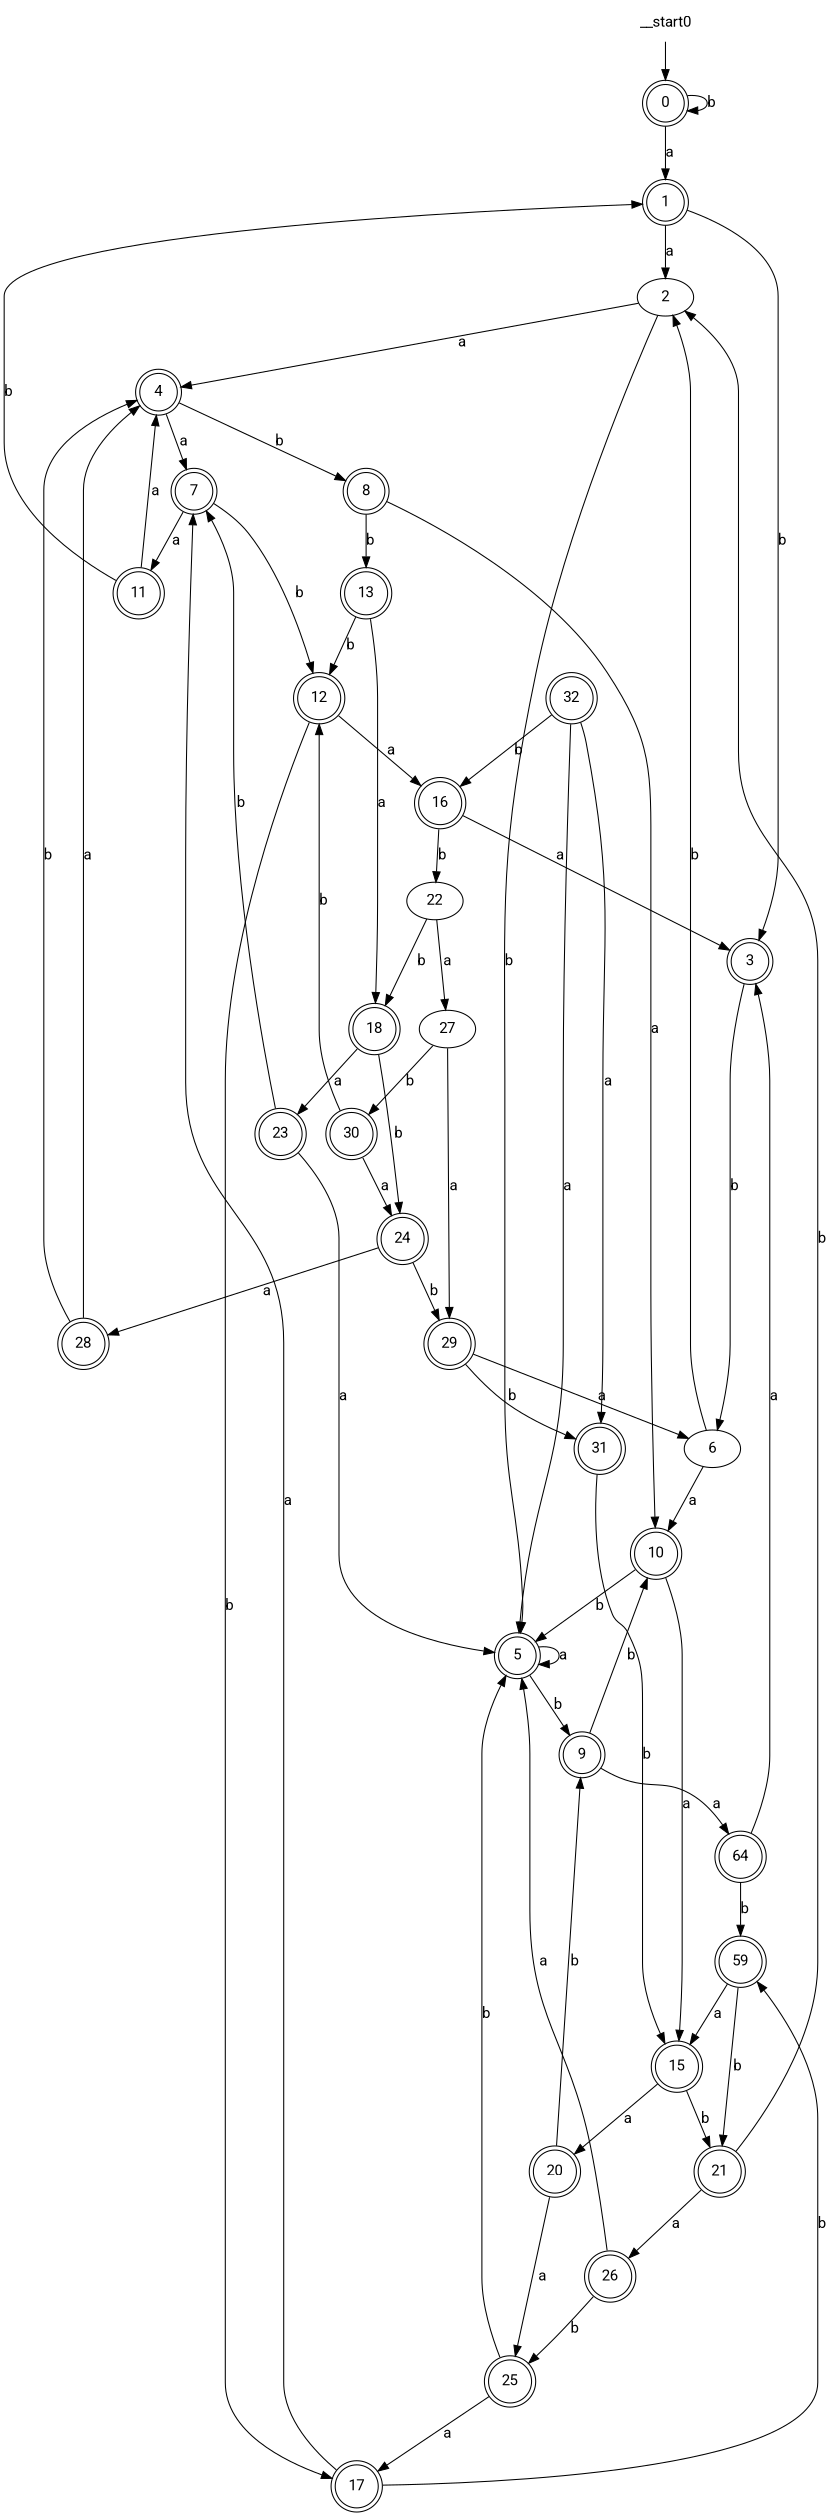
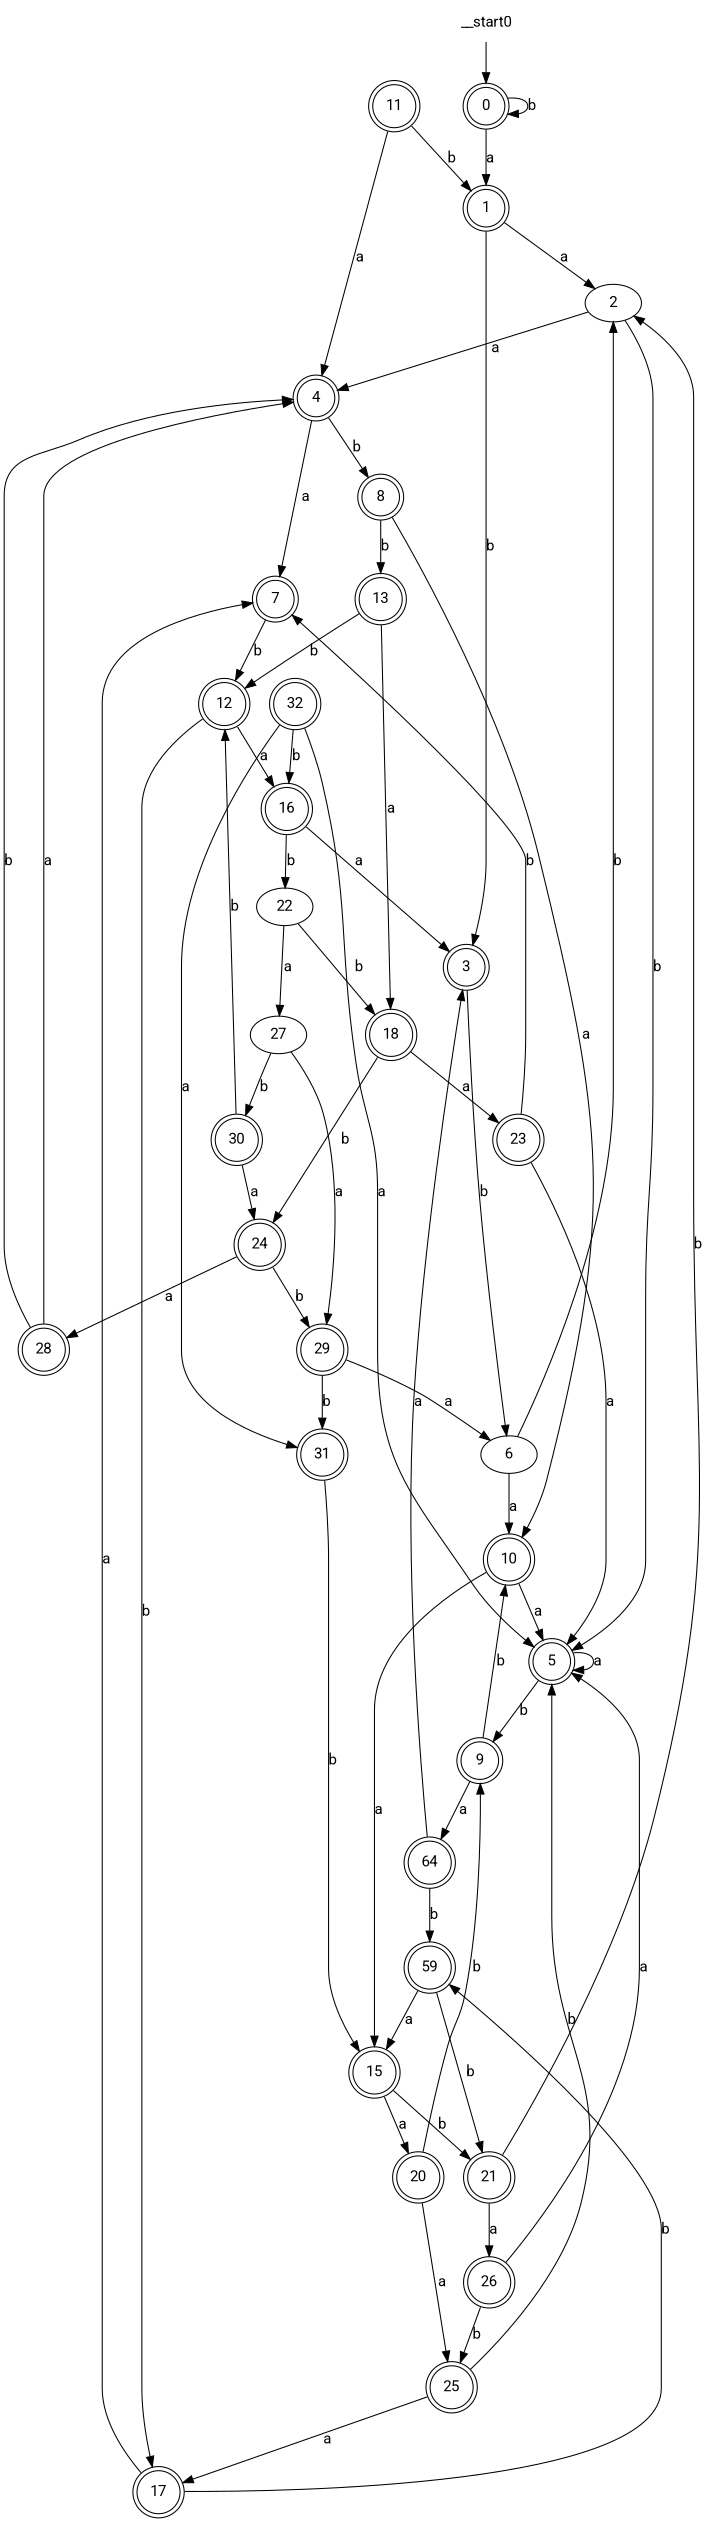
(170, 536) -> none
(600, 1606) -> (538, 1612)
